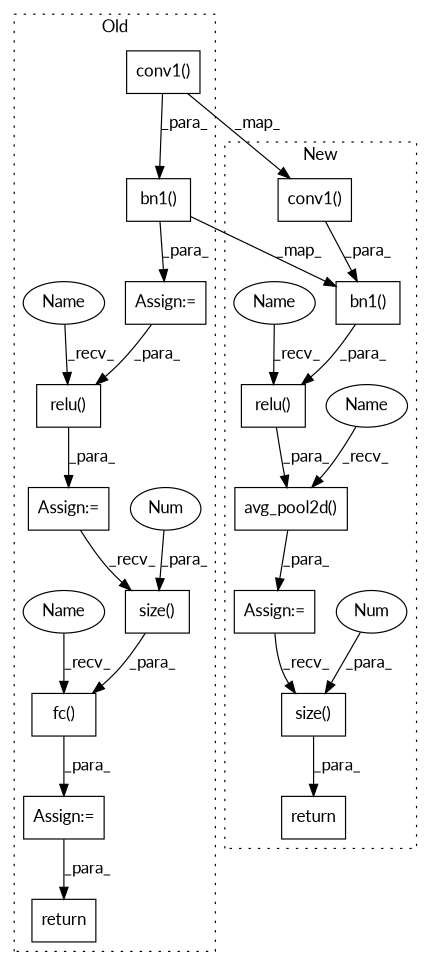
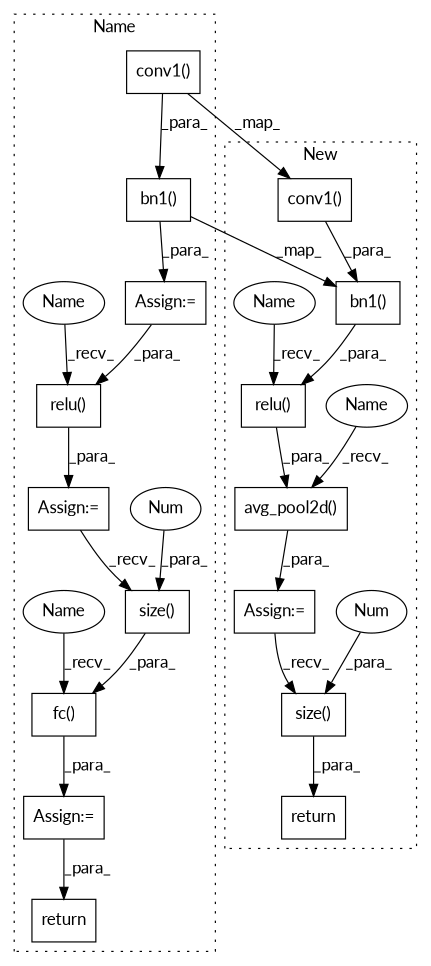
(115, 28) -> (115, 28)
